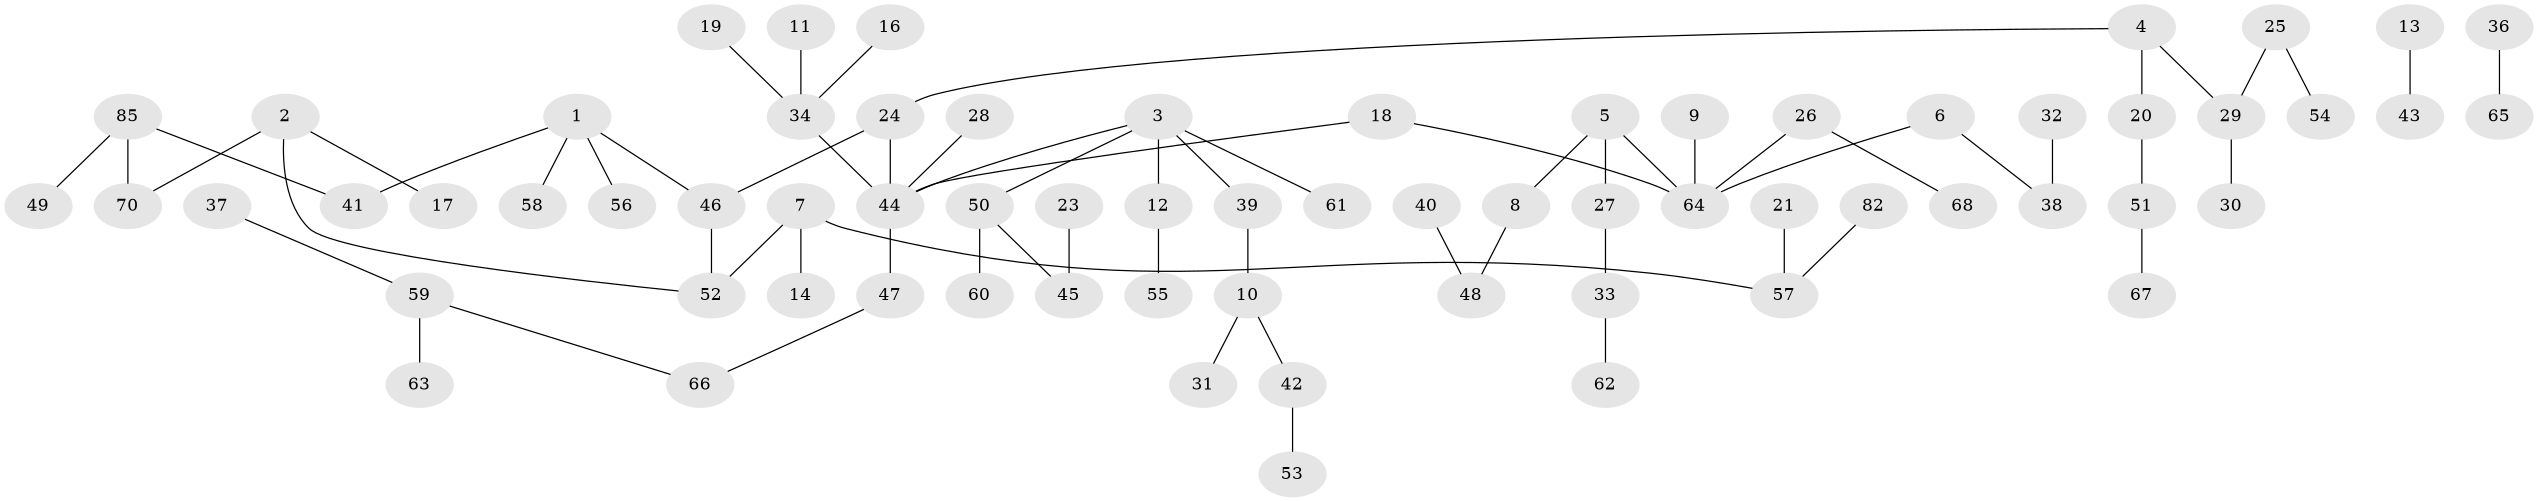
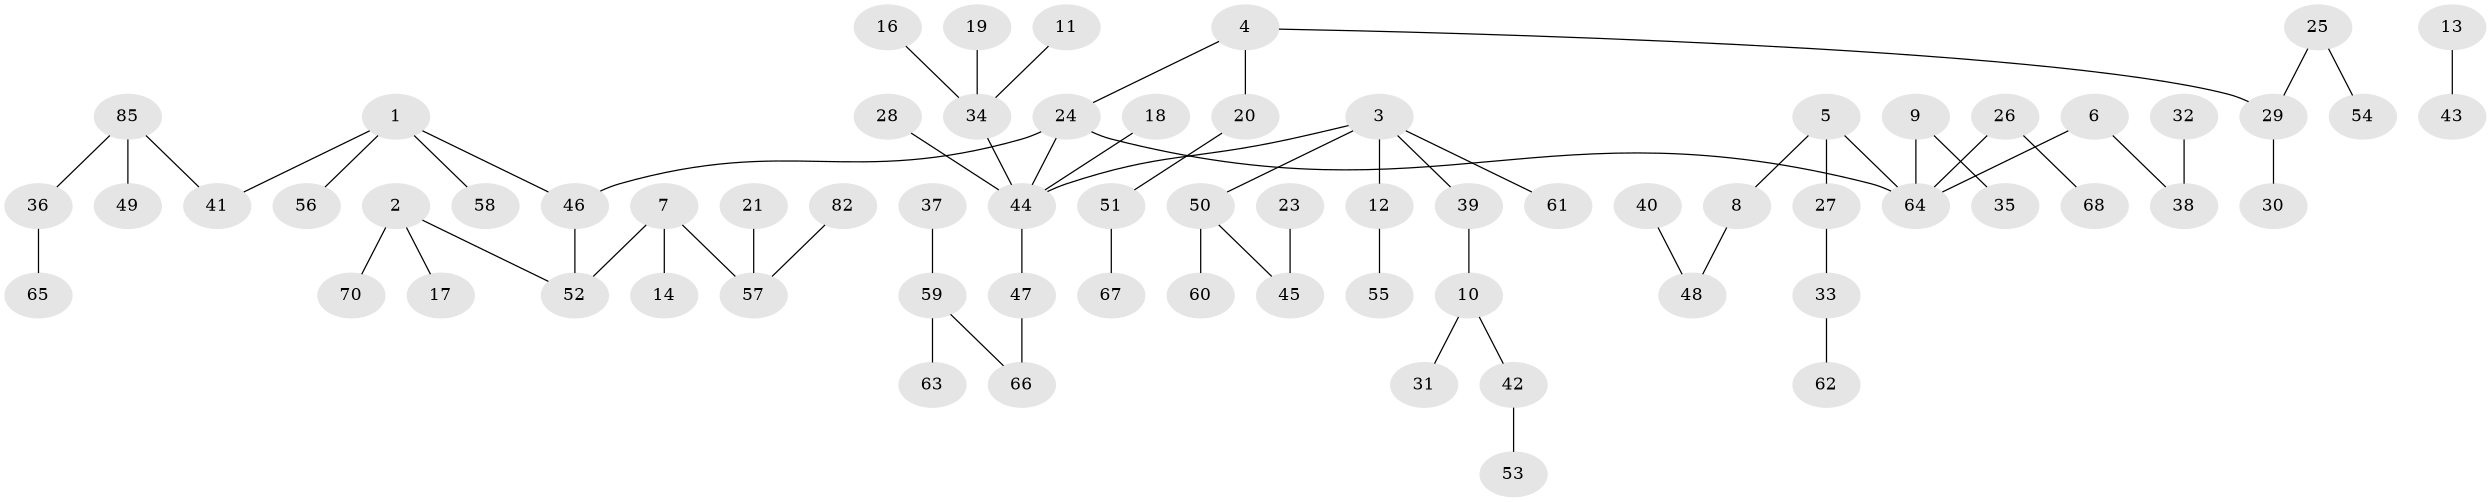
(1543, 152) -> (1491, 161)
(128, 162) -> (83, 161)
none -> (2005, 206)
